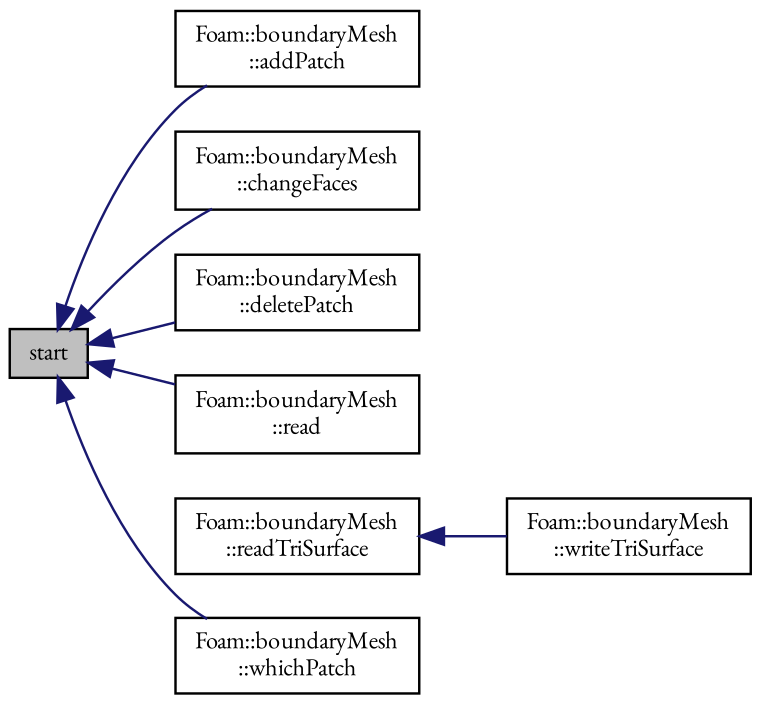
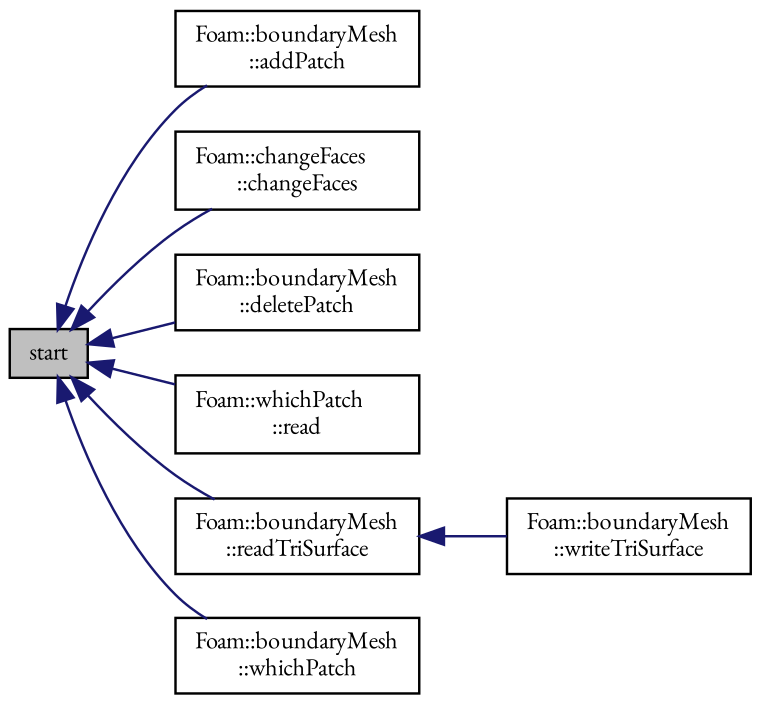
(297, 171) -> (297, 171)
(297, 414) -> (297, 414)
none -> (147, 453)
